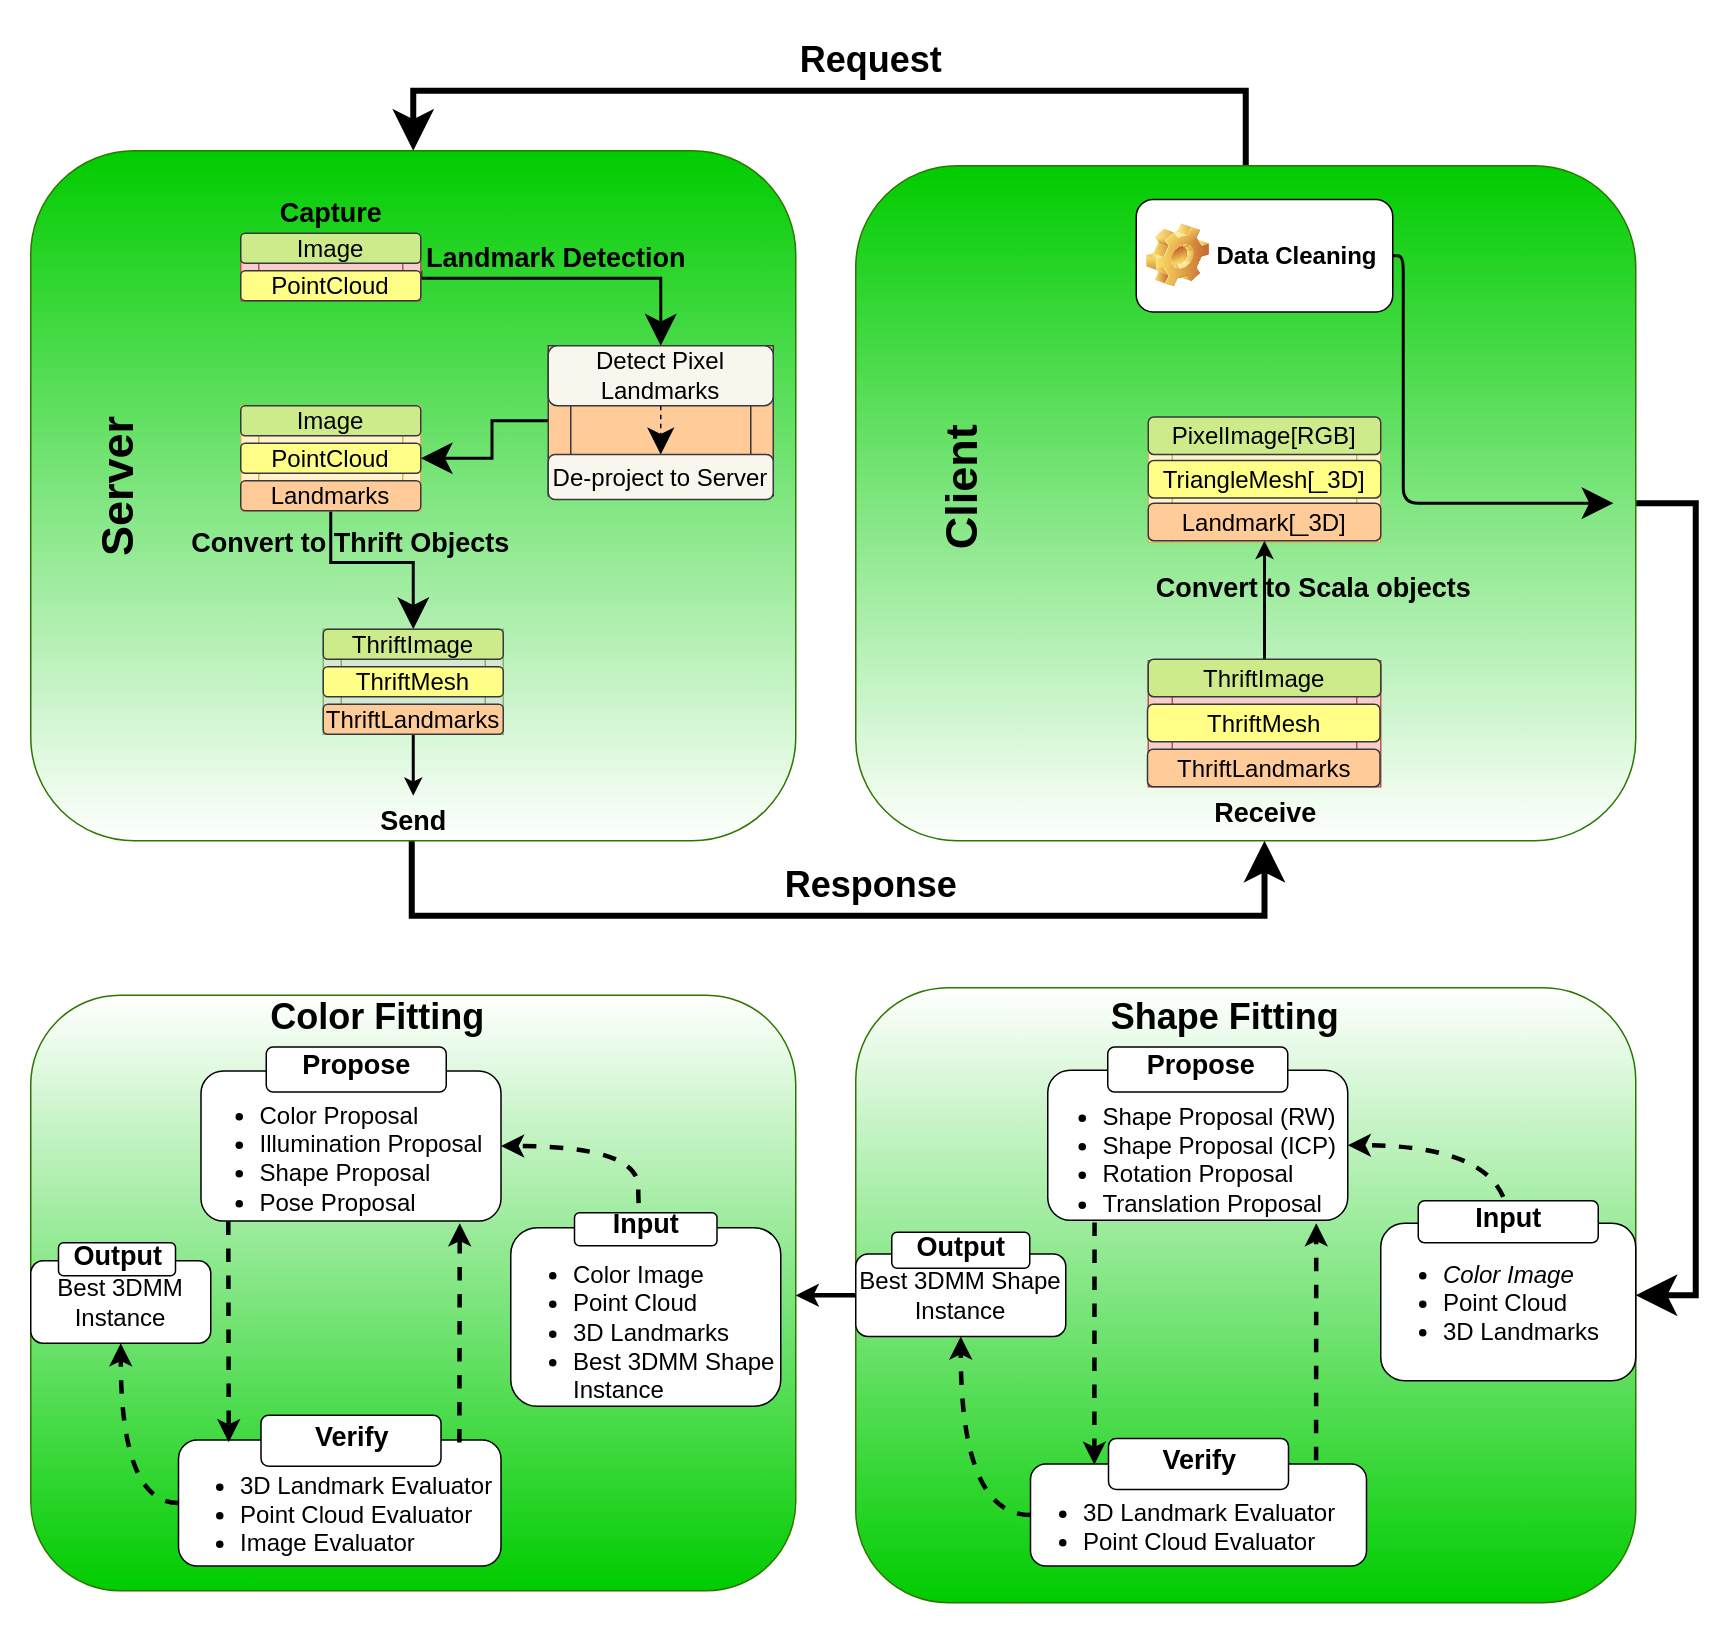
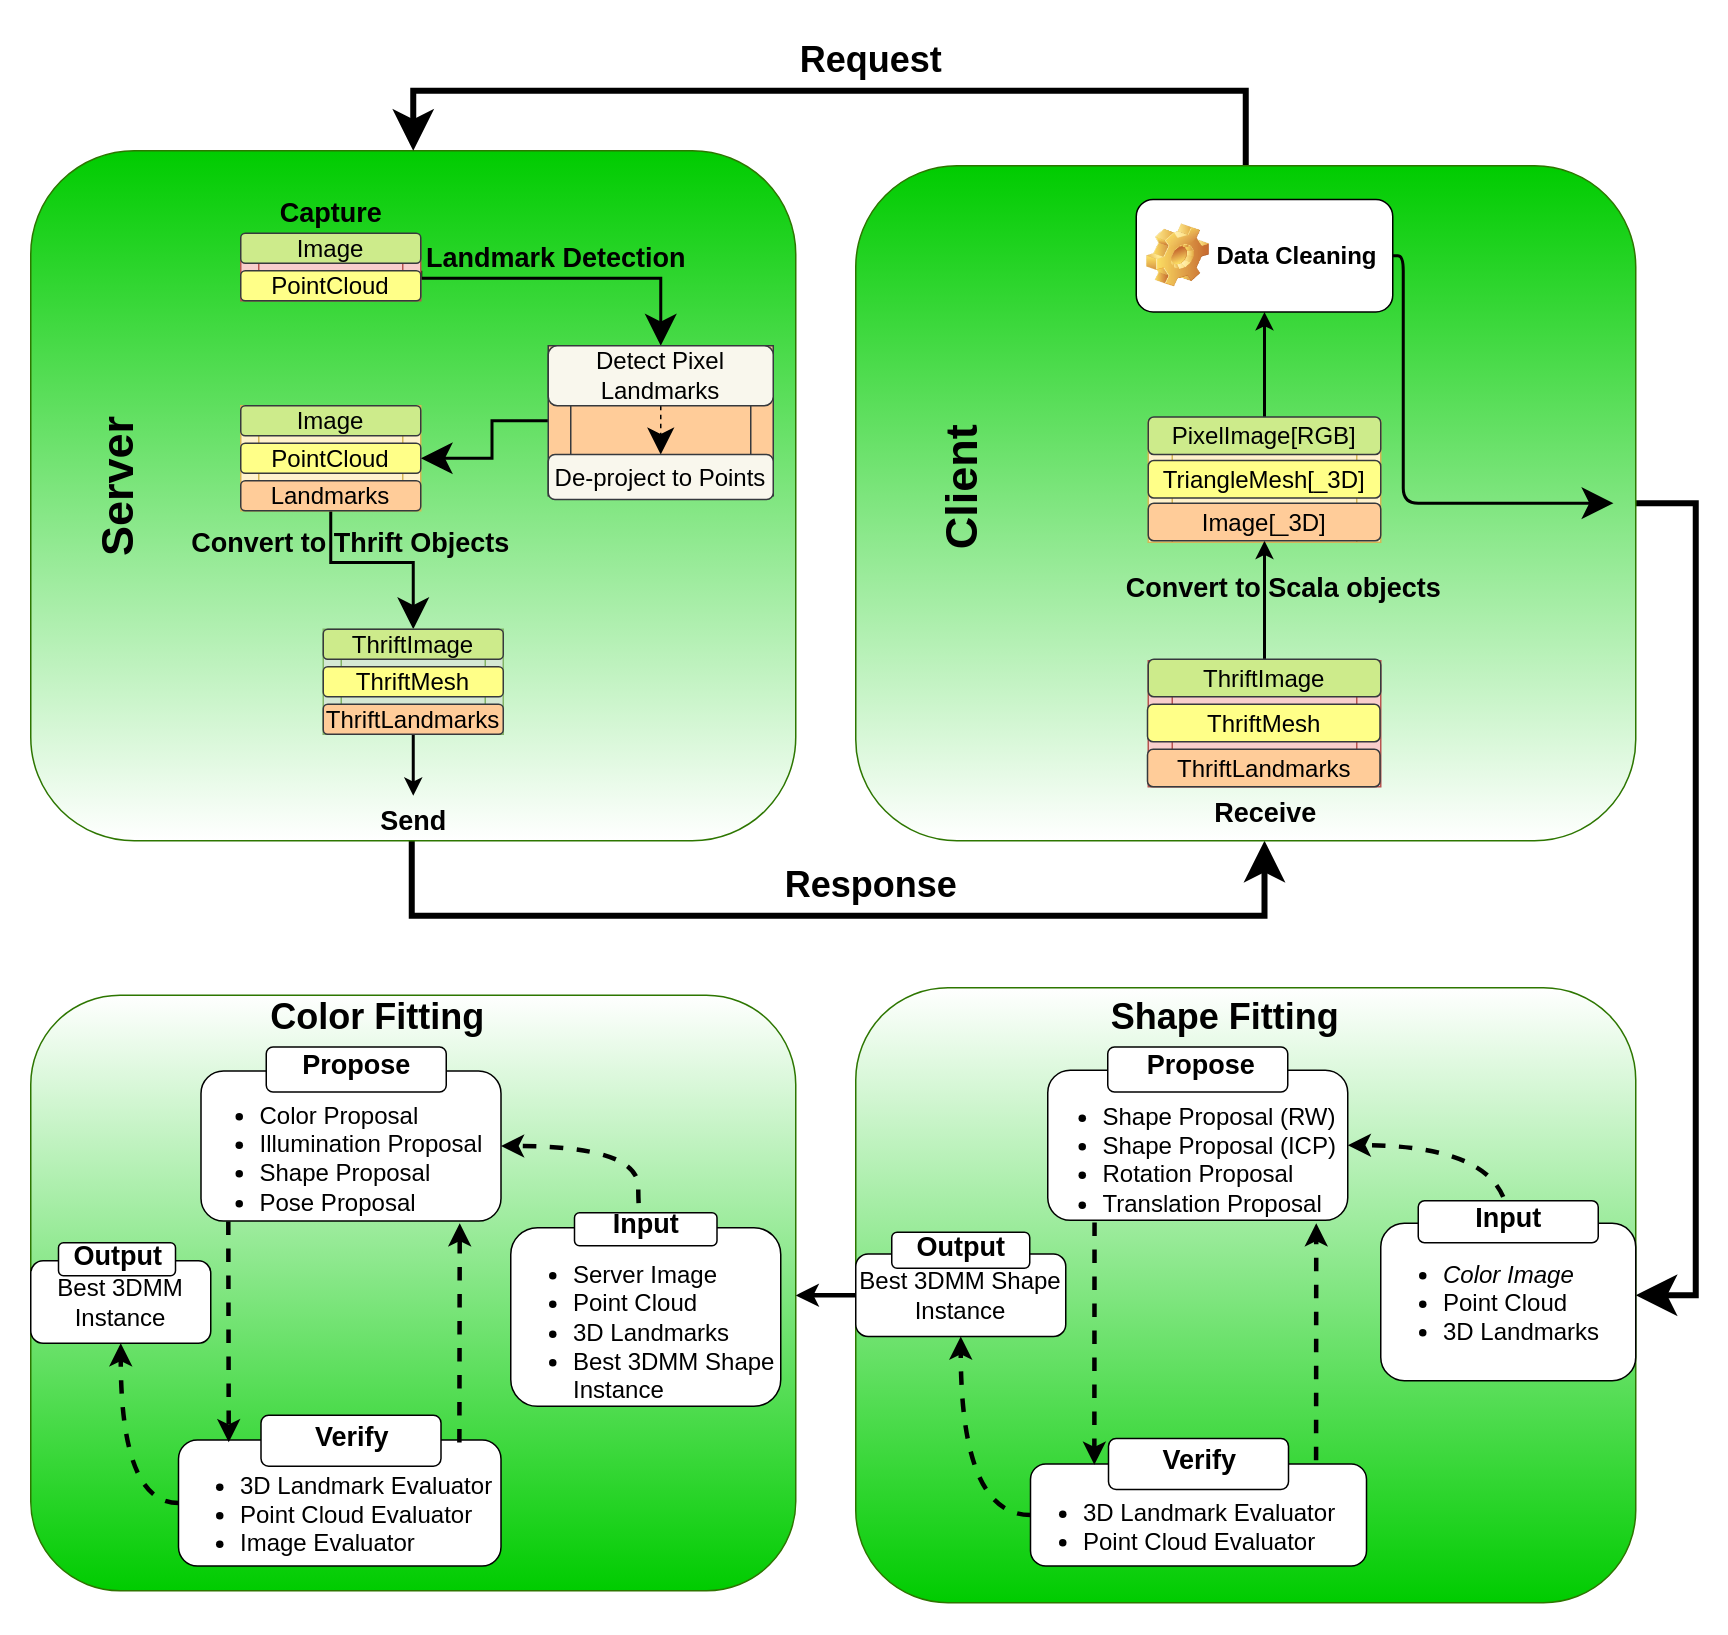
none -> (1265, 371)
(661, 478) -> (661, 478)
(1265, 523) -> (1265, 523)
(1313, 586) -> (1283, 586)
(628, 1318) -> (628, 1318)
